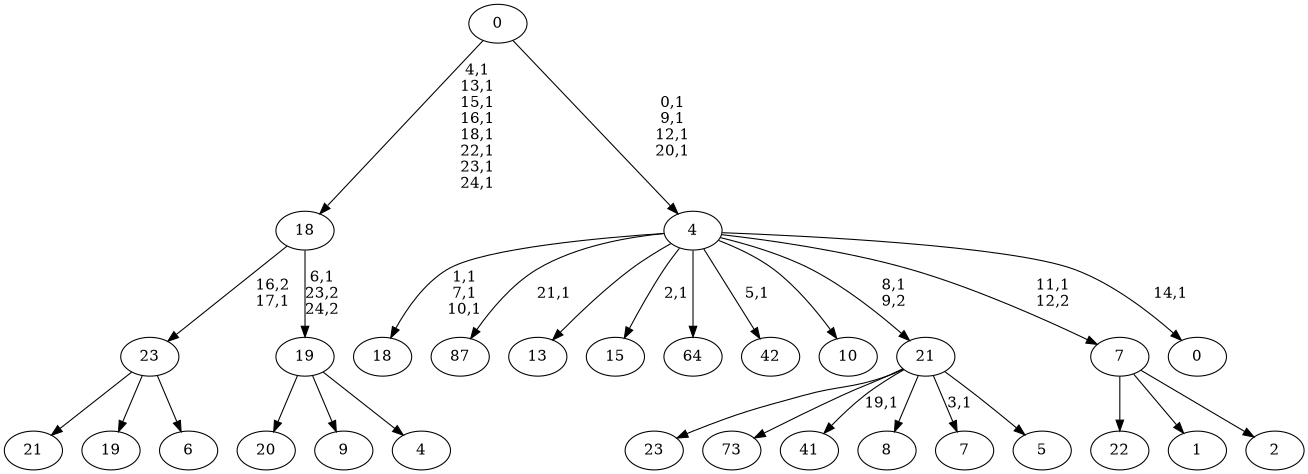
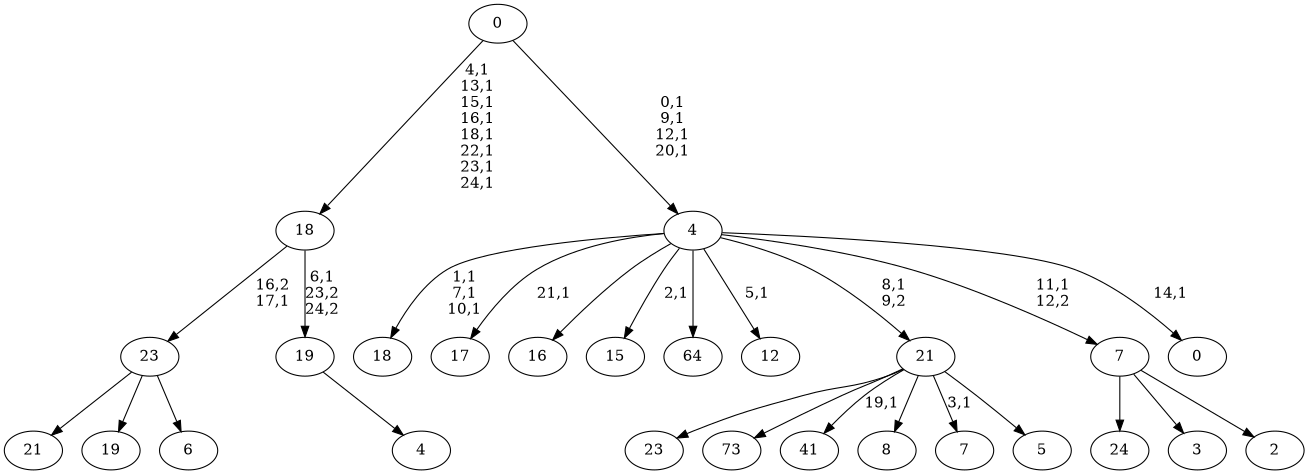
(460, 357) -> (460, 357)
(538, 357) -> (538, 357)
(771, 357) -> (771, 357)
(848, 357) -> none
(266, 451) -> none
(344, 451) -> none
(1120, 451) -> (1120, 451)
(1197, 451) -> (1197, 451)
